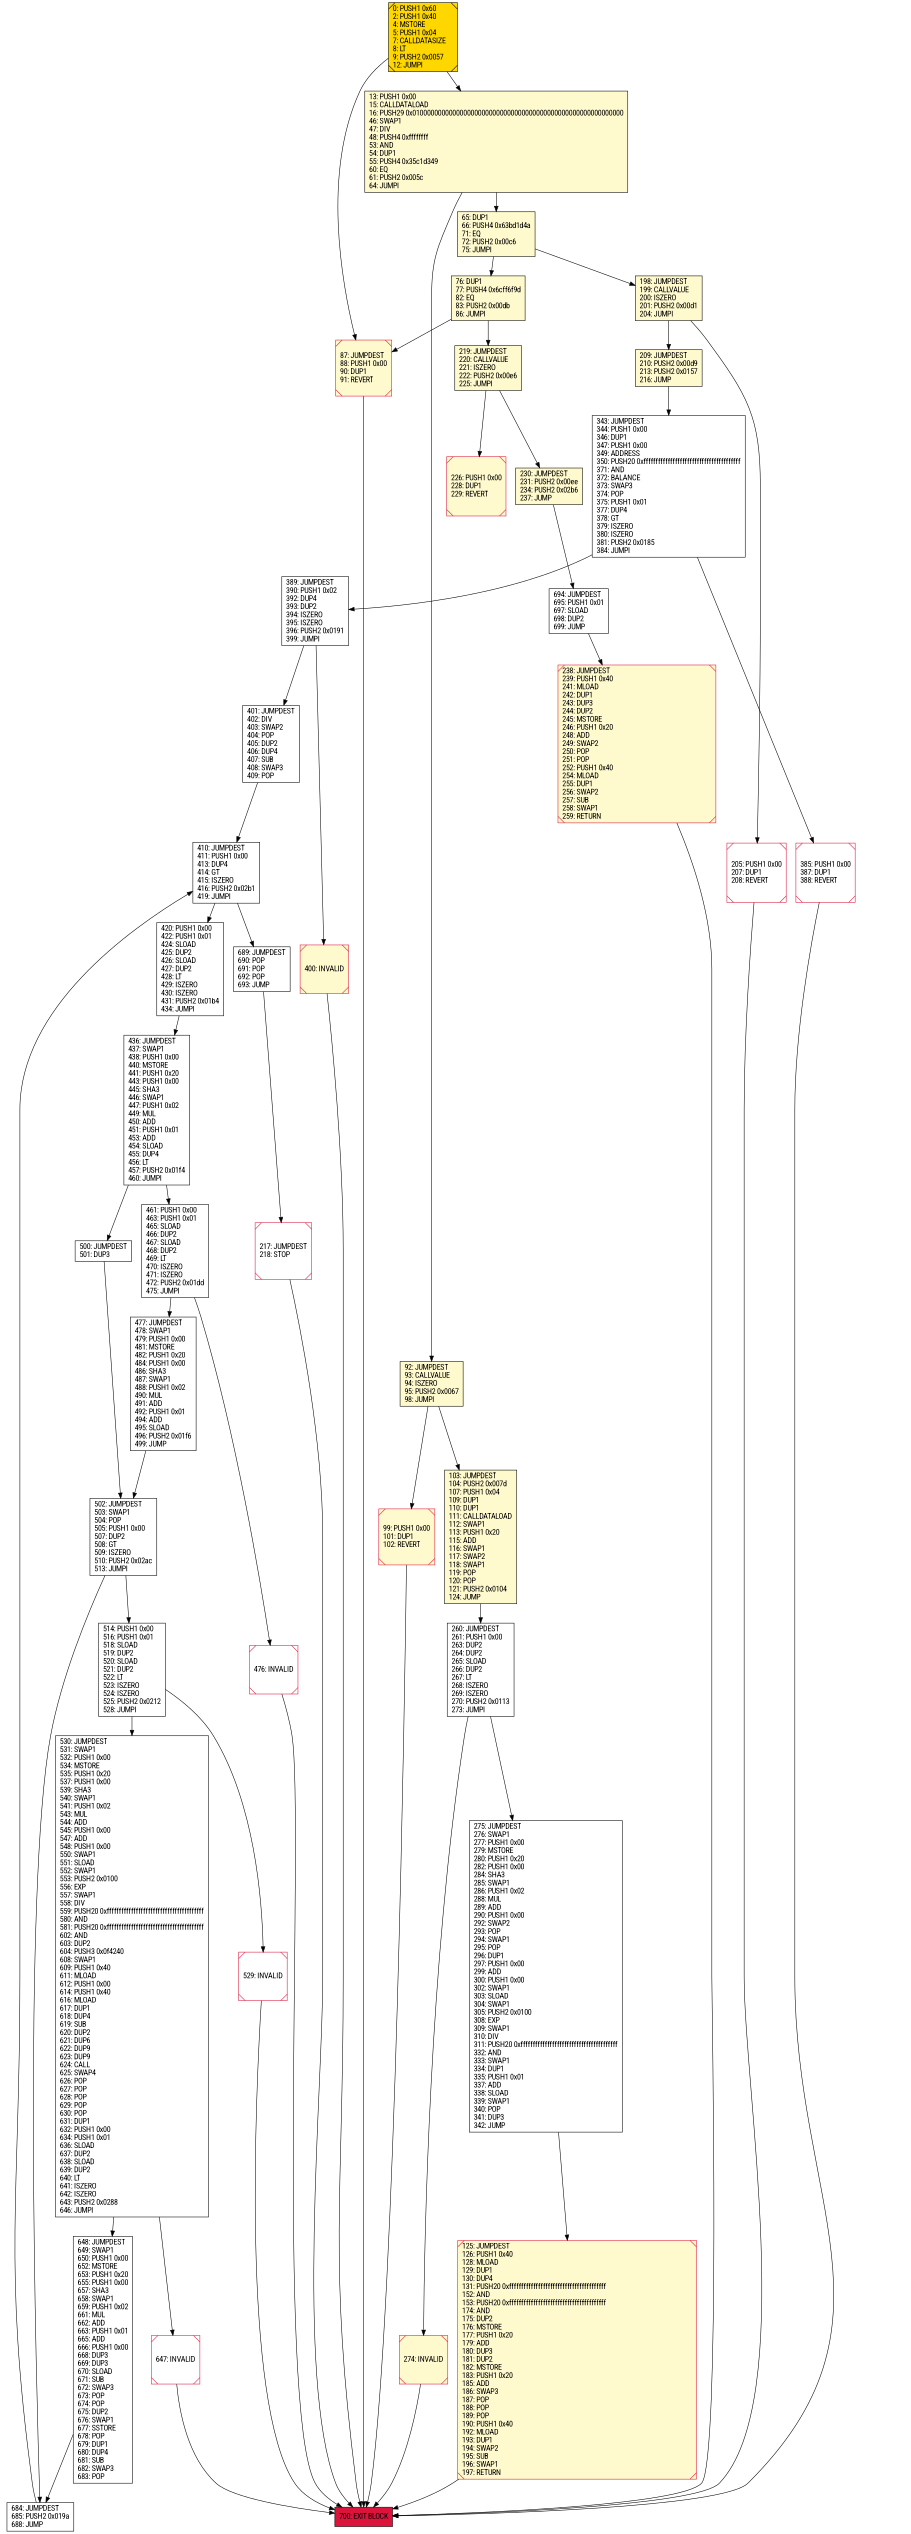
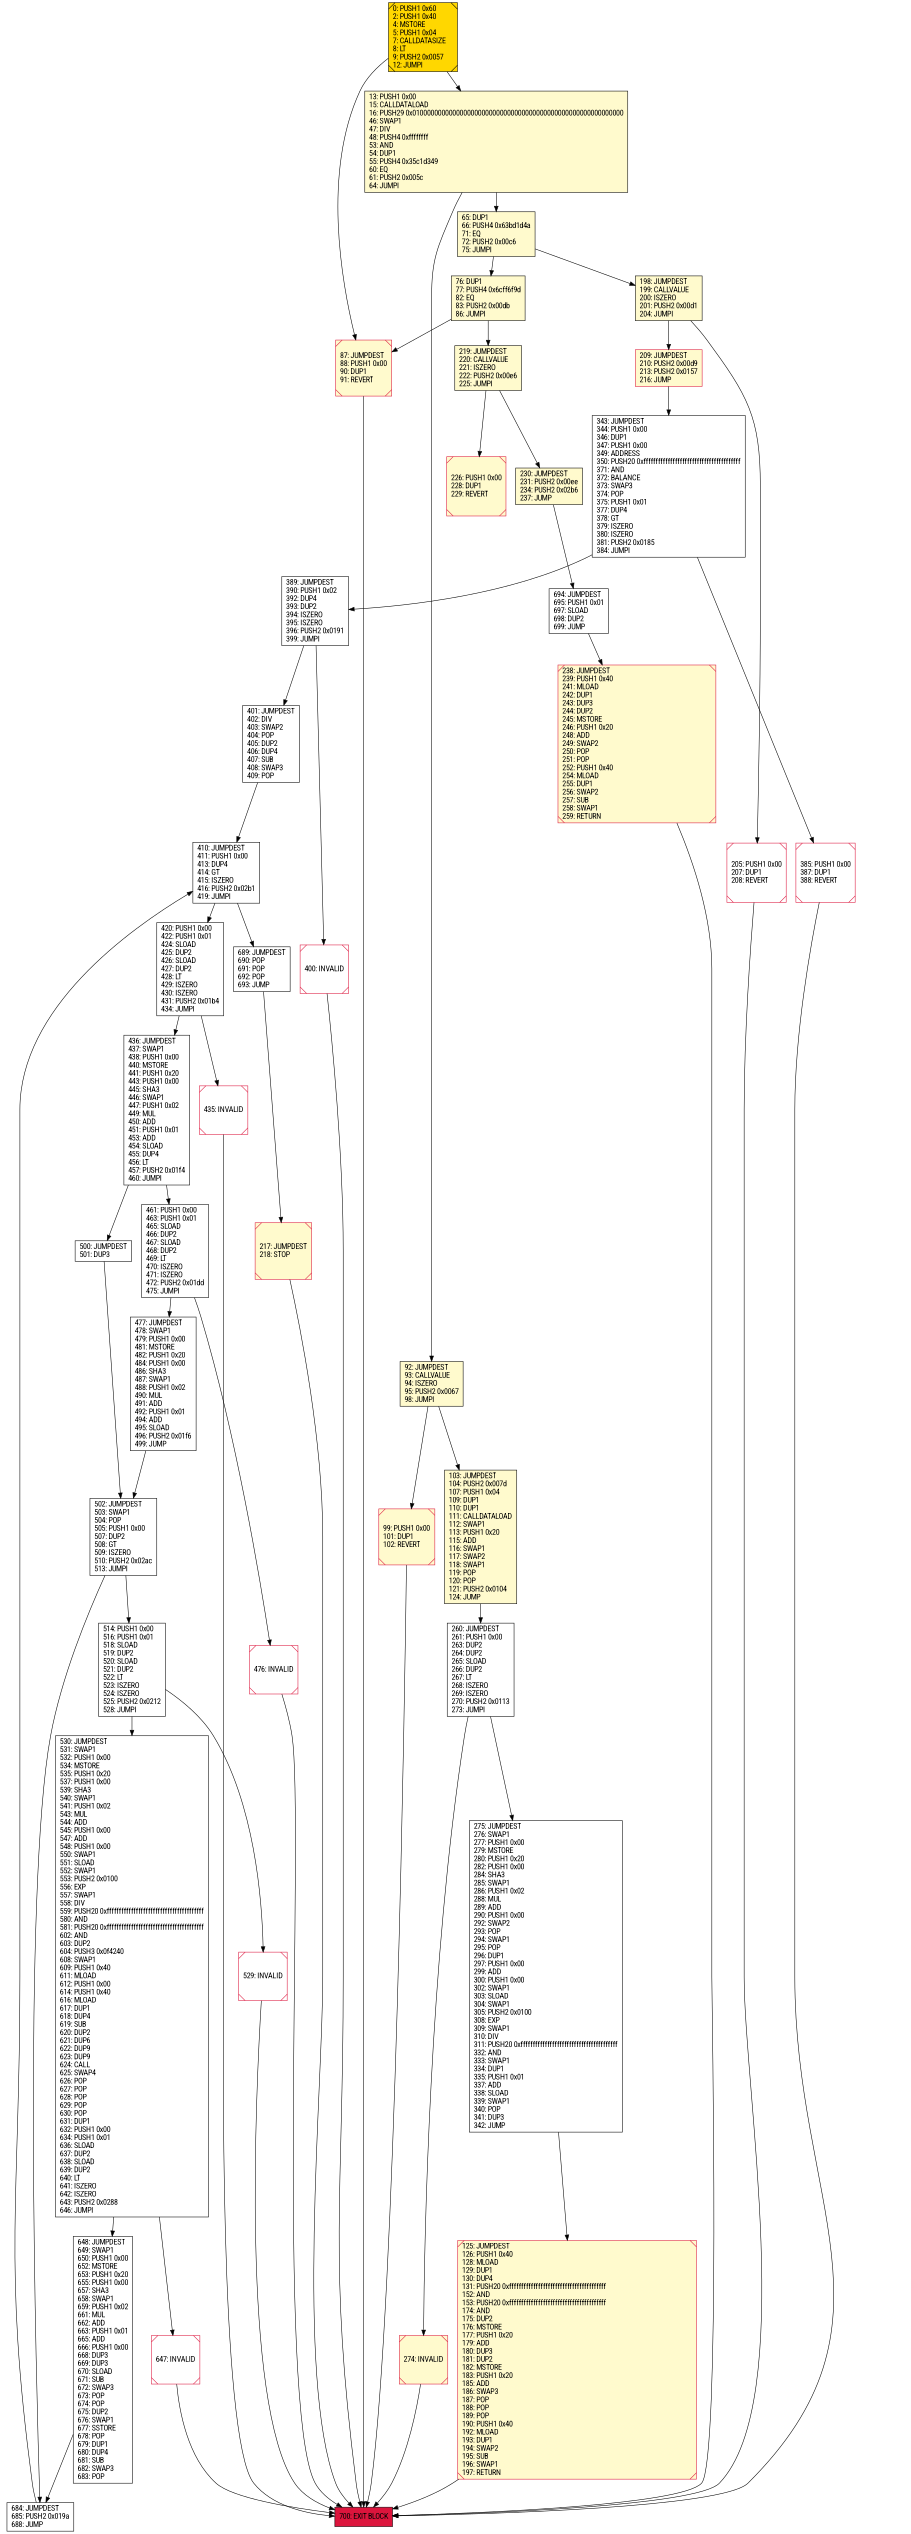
(669, 368) -> (669, 368)
(324, 969) -> (324, 969)
none -> (224, 1110)
(283, 1251) -> (283, 1251)
